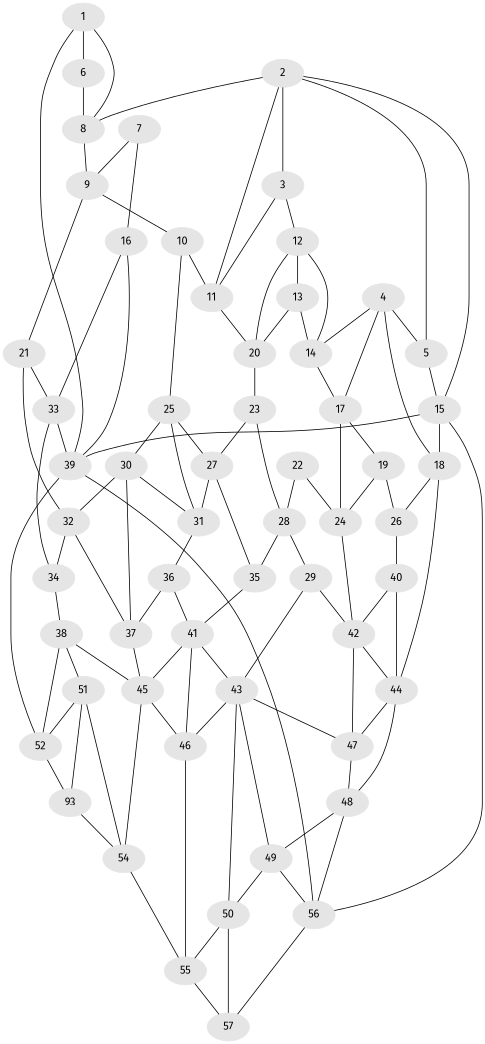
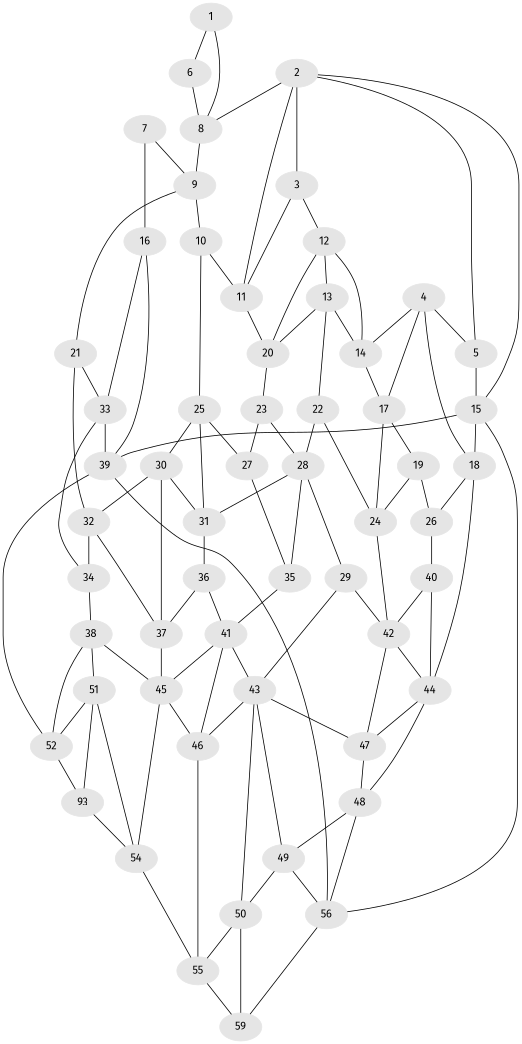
(45, 240) -> none
none -> (323, 354)
(205, 494) -> (252, 495)
(228, 1027) -> (241, 1027)
